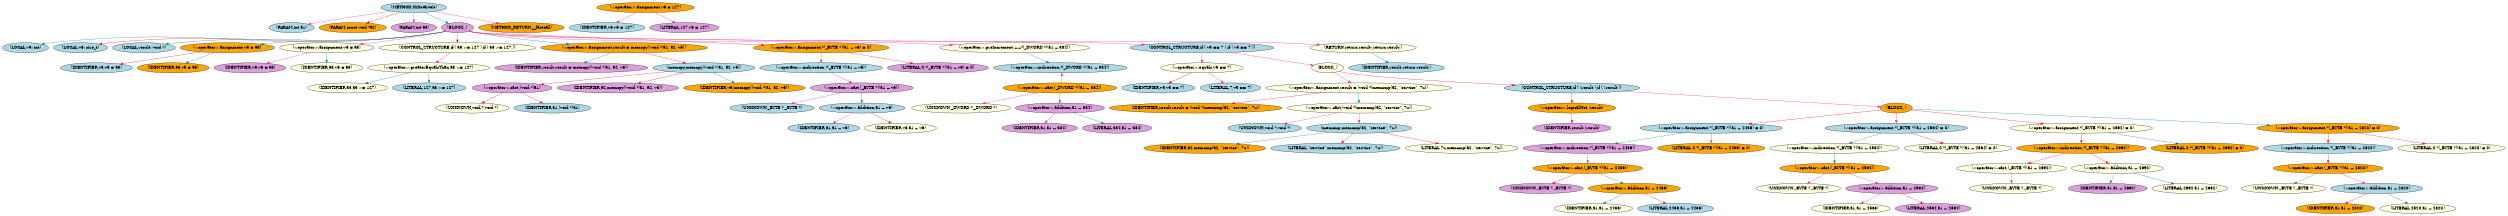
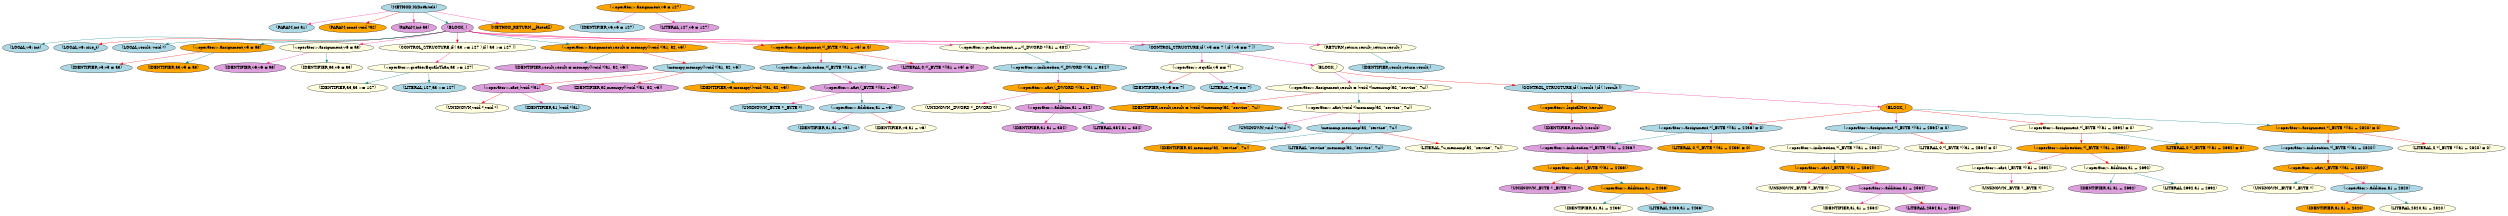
(1062, 79) -> (1058, 77)
(1851, 209) -> (1851, 209)
